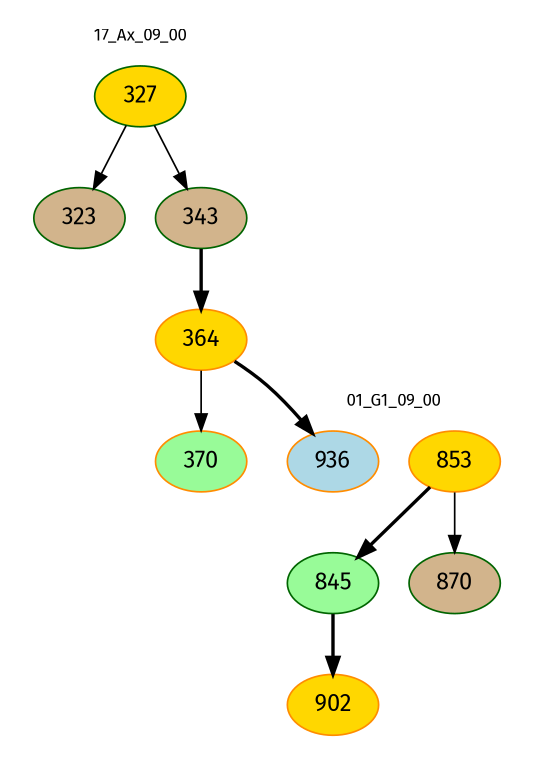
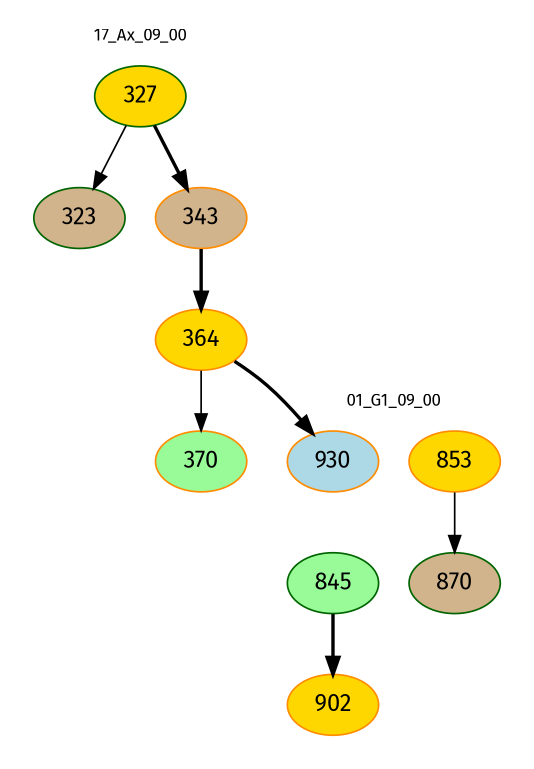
(167, 150) -> (167, 150)
(201, 218) -> (201, 218)
(333, 461) -> (333, 461)
(400, 516) -> none
